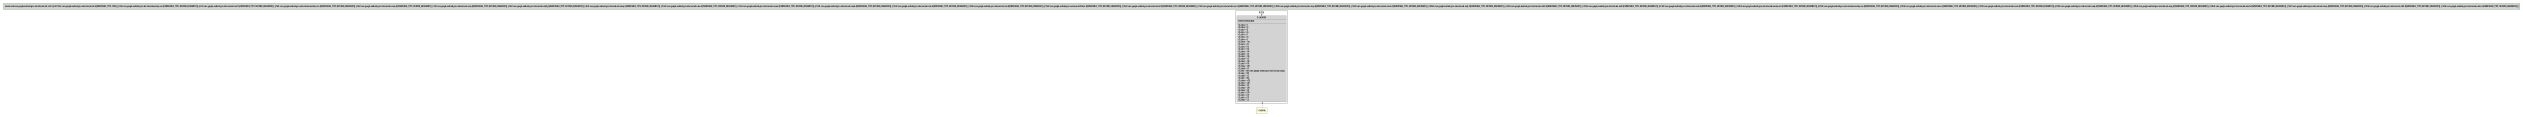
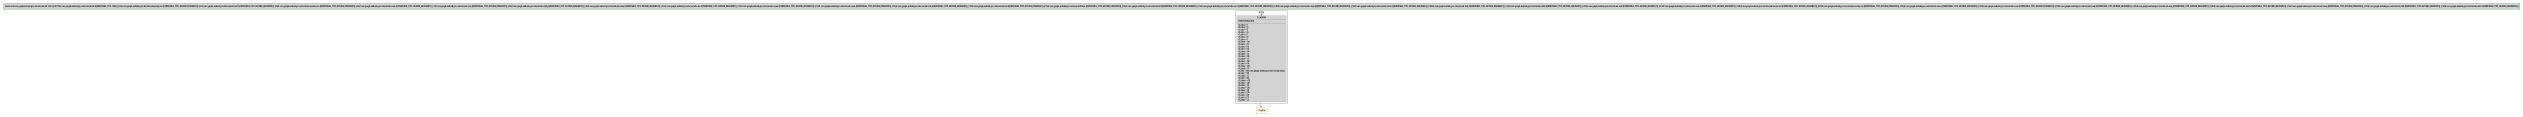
(1262, 106) -> (1261, 104)
